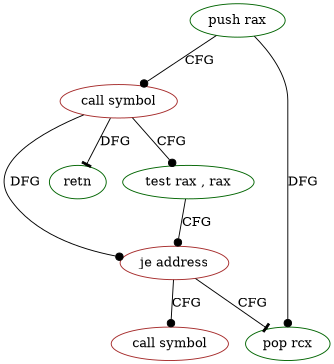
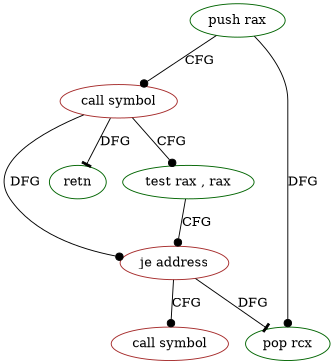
(253, 303) -> (253, 303)
